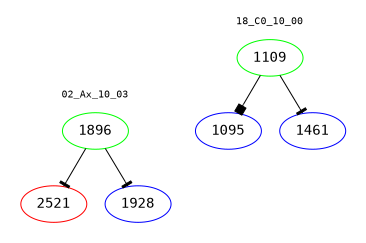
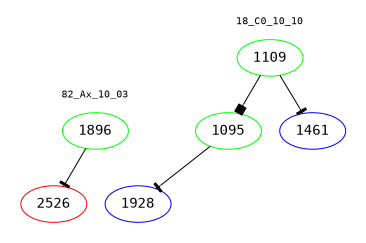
(270, 22) -> (270, 22)
(95, 95) -> (95, 95)
(228, 131) -> (228, 131)
(115, 165) -> (185, 166)
(54, 204) -> (54, 204)
